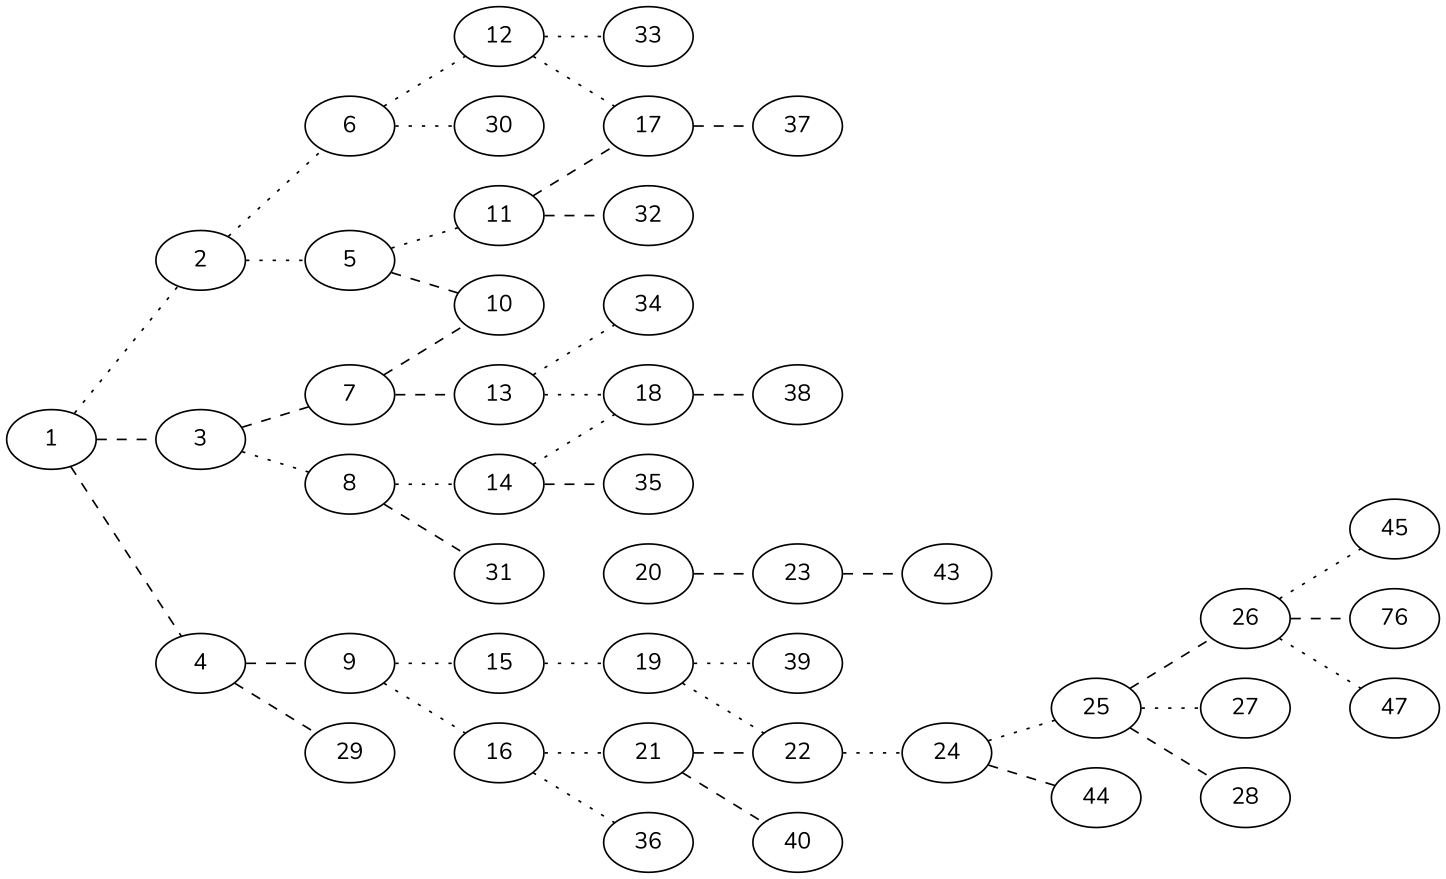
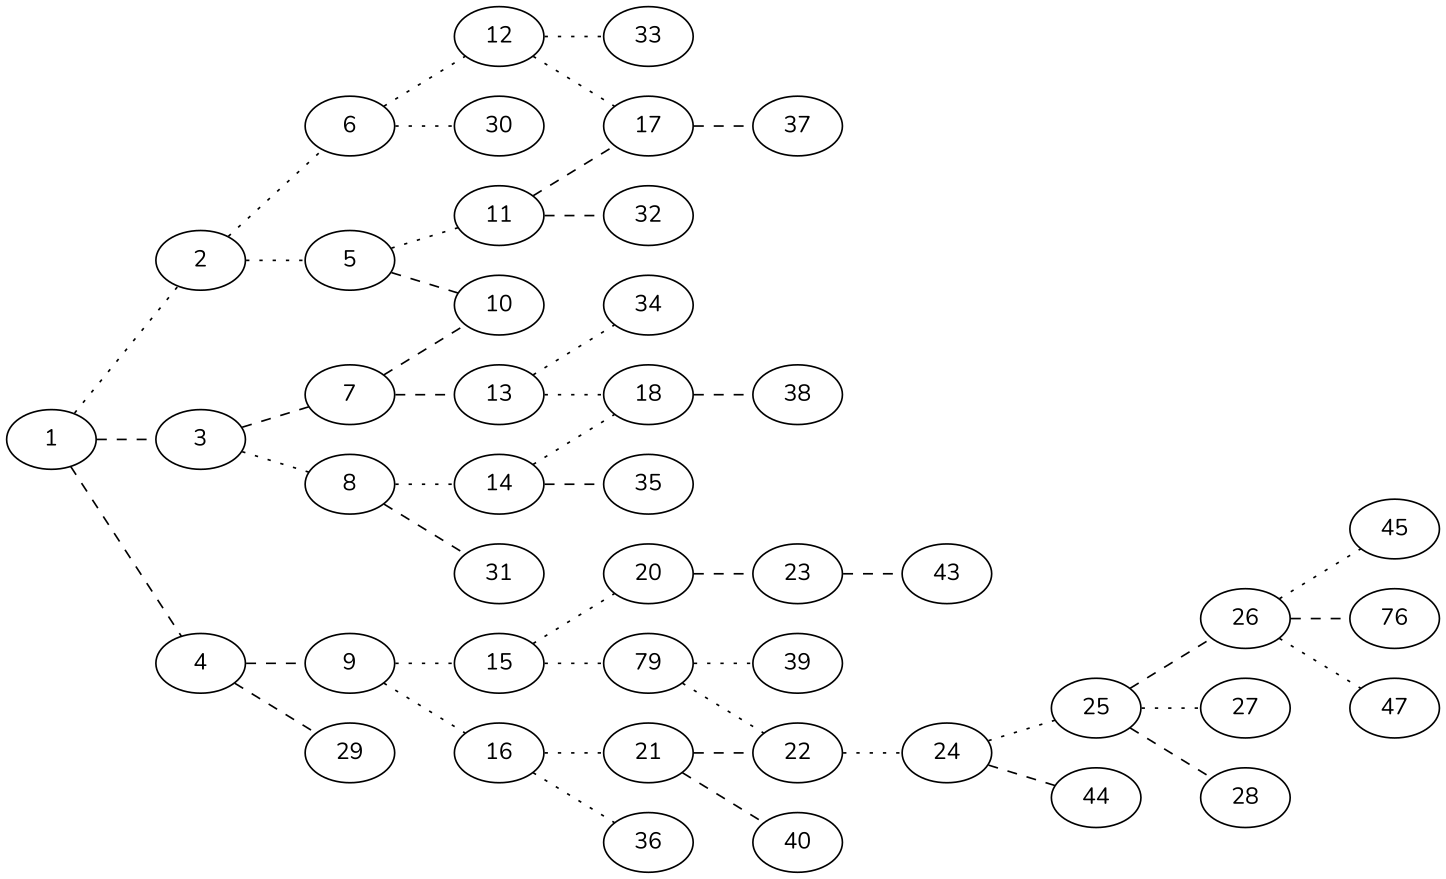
none -> (574, 619)
(648, 663) -> (648, 663)
